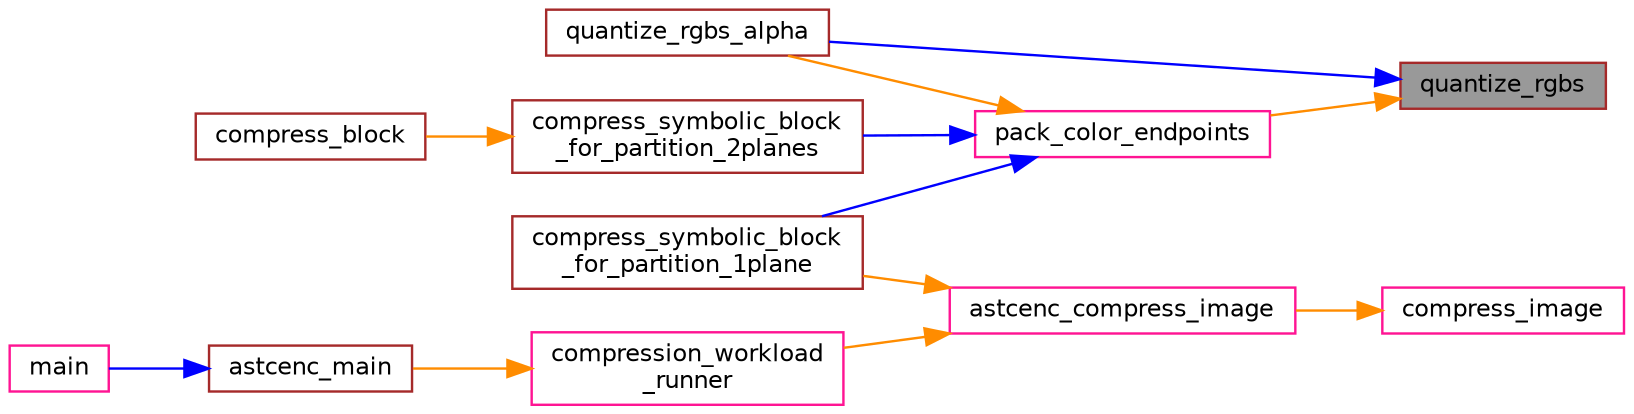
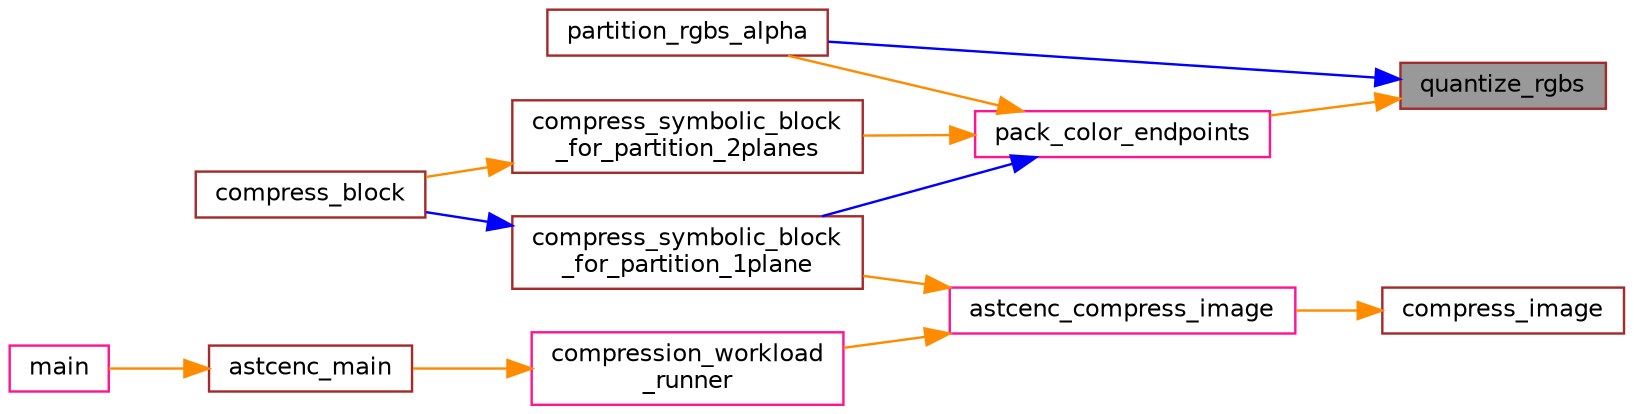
(688, 33) -> (688, 33)
(906, 135) -> (906, 135)
none -> (457, 217)
(1503, 311) -> (1503, 311)
(146, 369) -> (146, 369)
